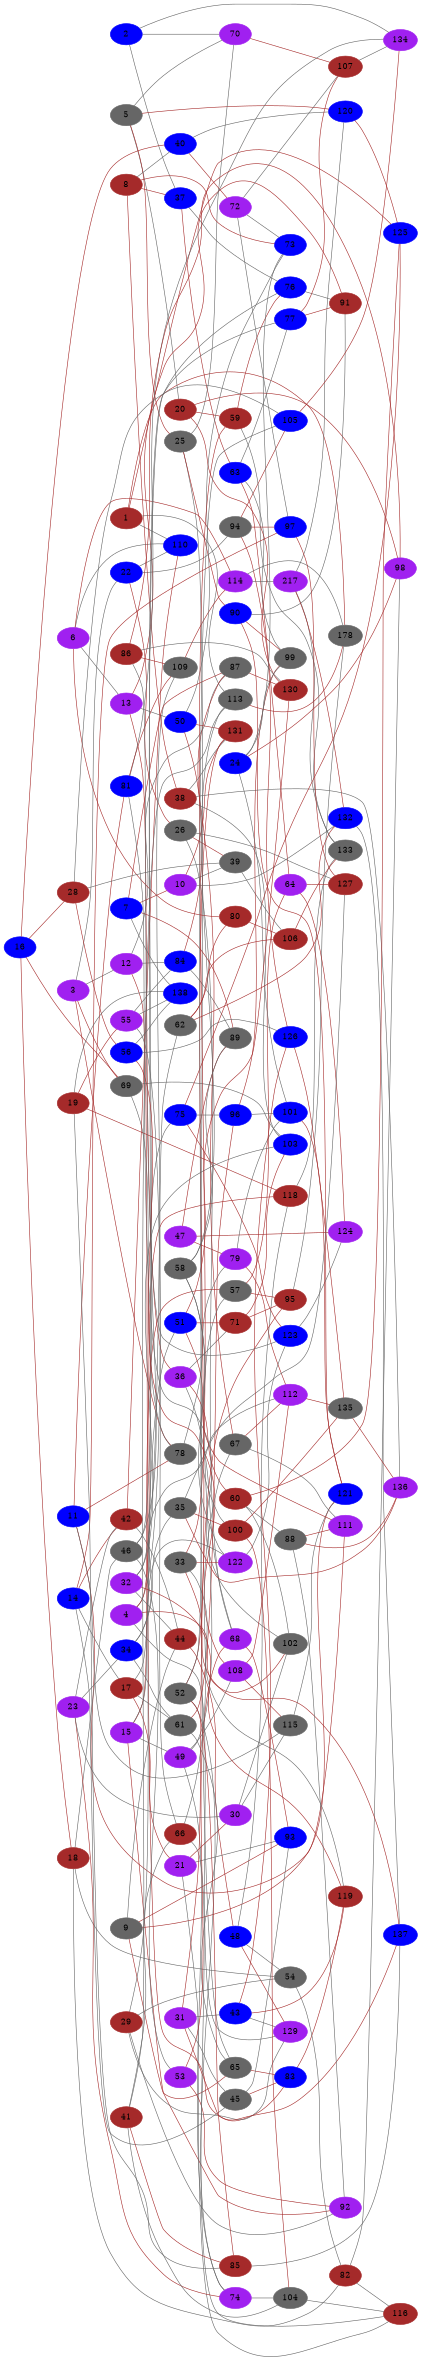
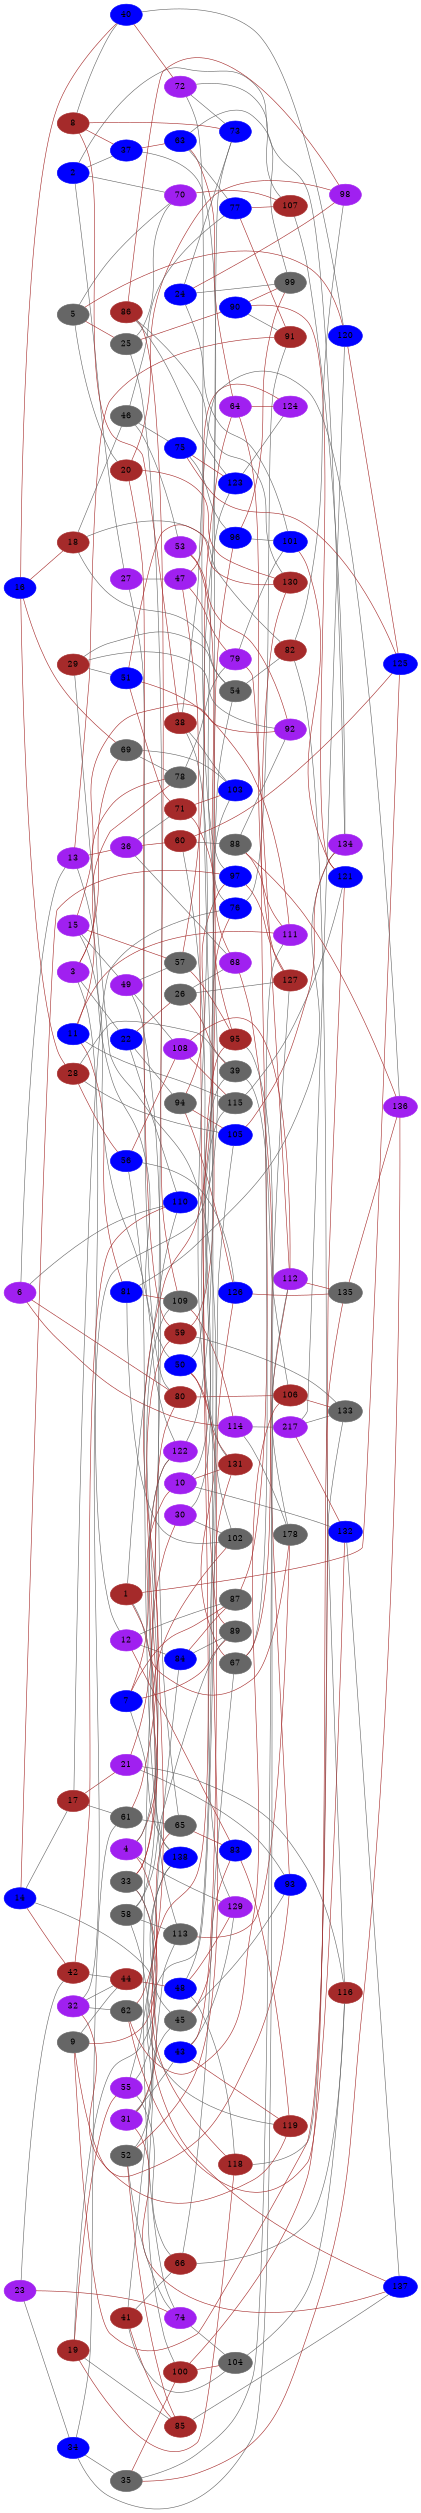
none -> (126, 579)
(123, 1801) -> none
